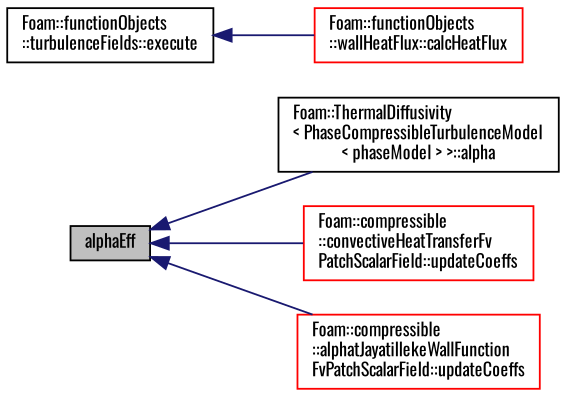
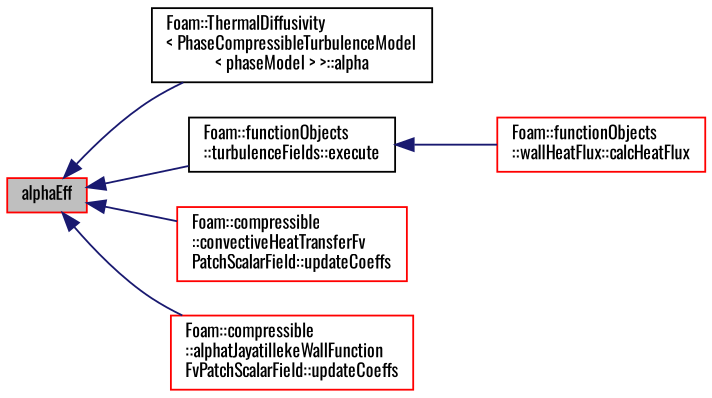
none -> (147, 175)
(110, 243) -> (47, 195)
